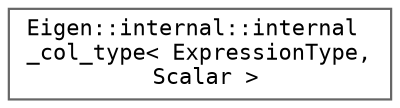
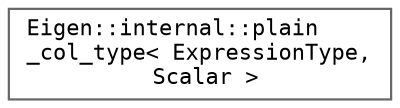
(200, 54) -> (200, 54)
